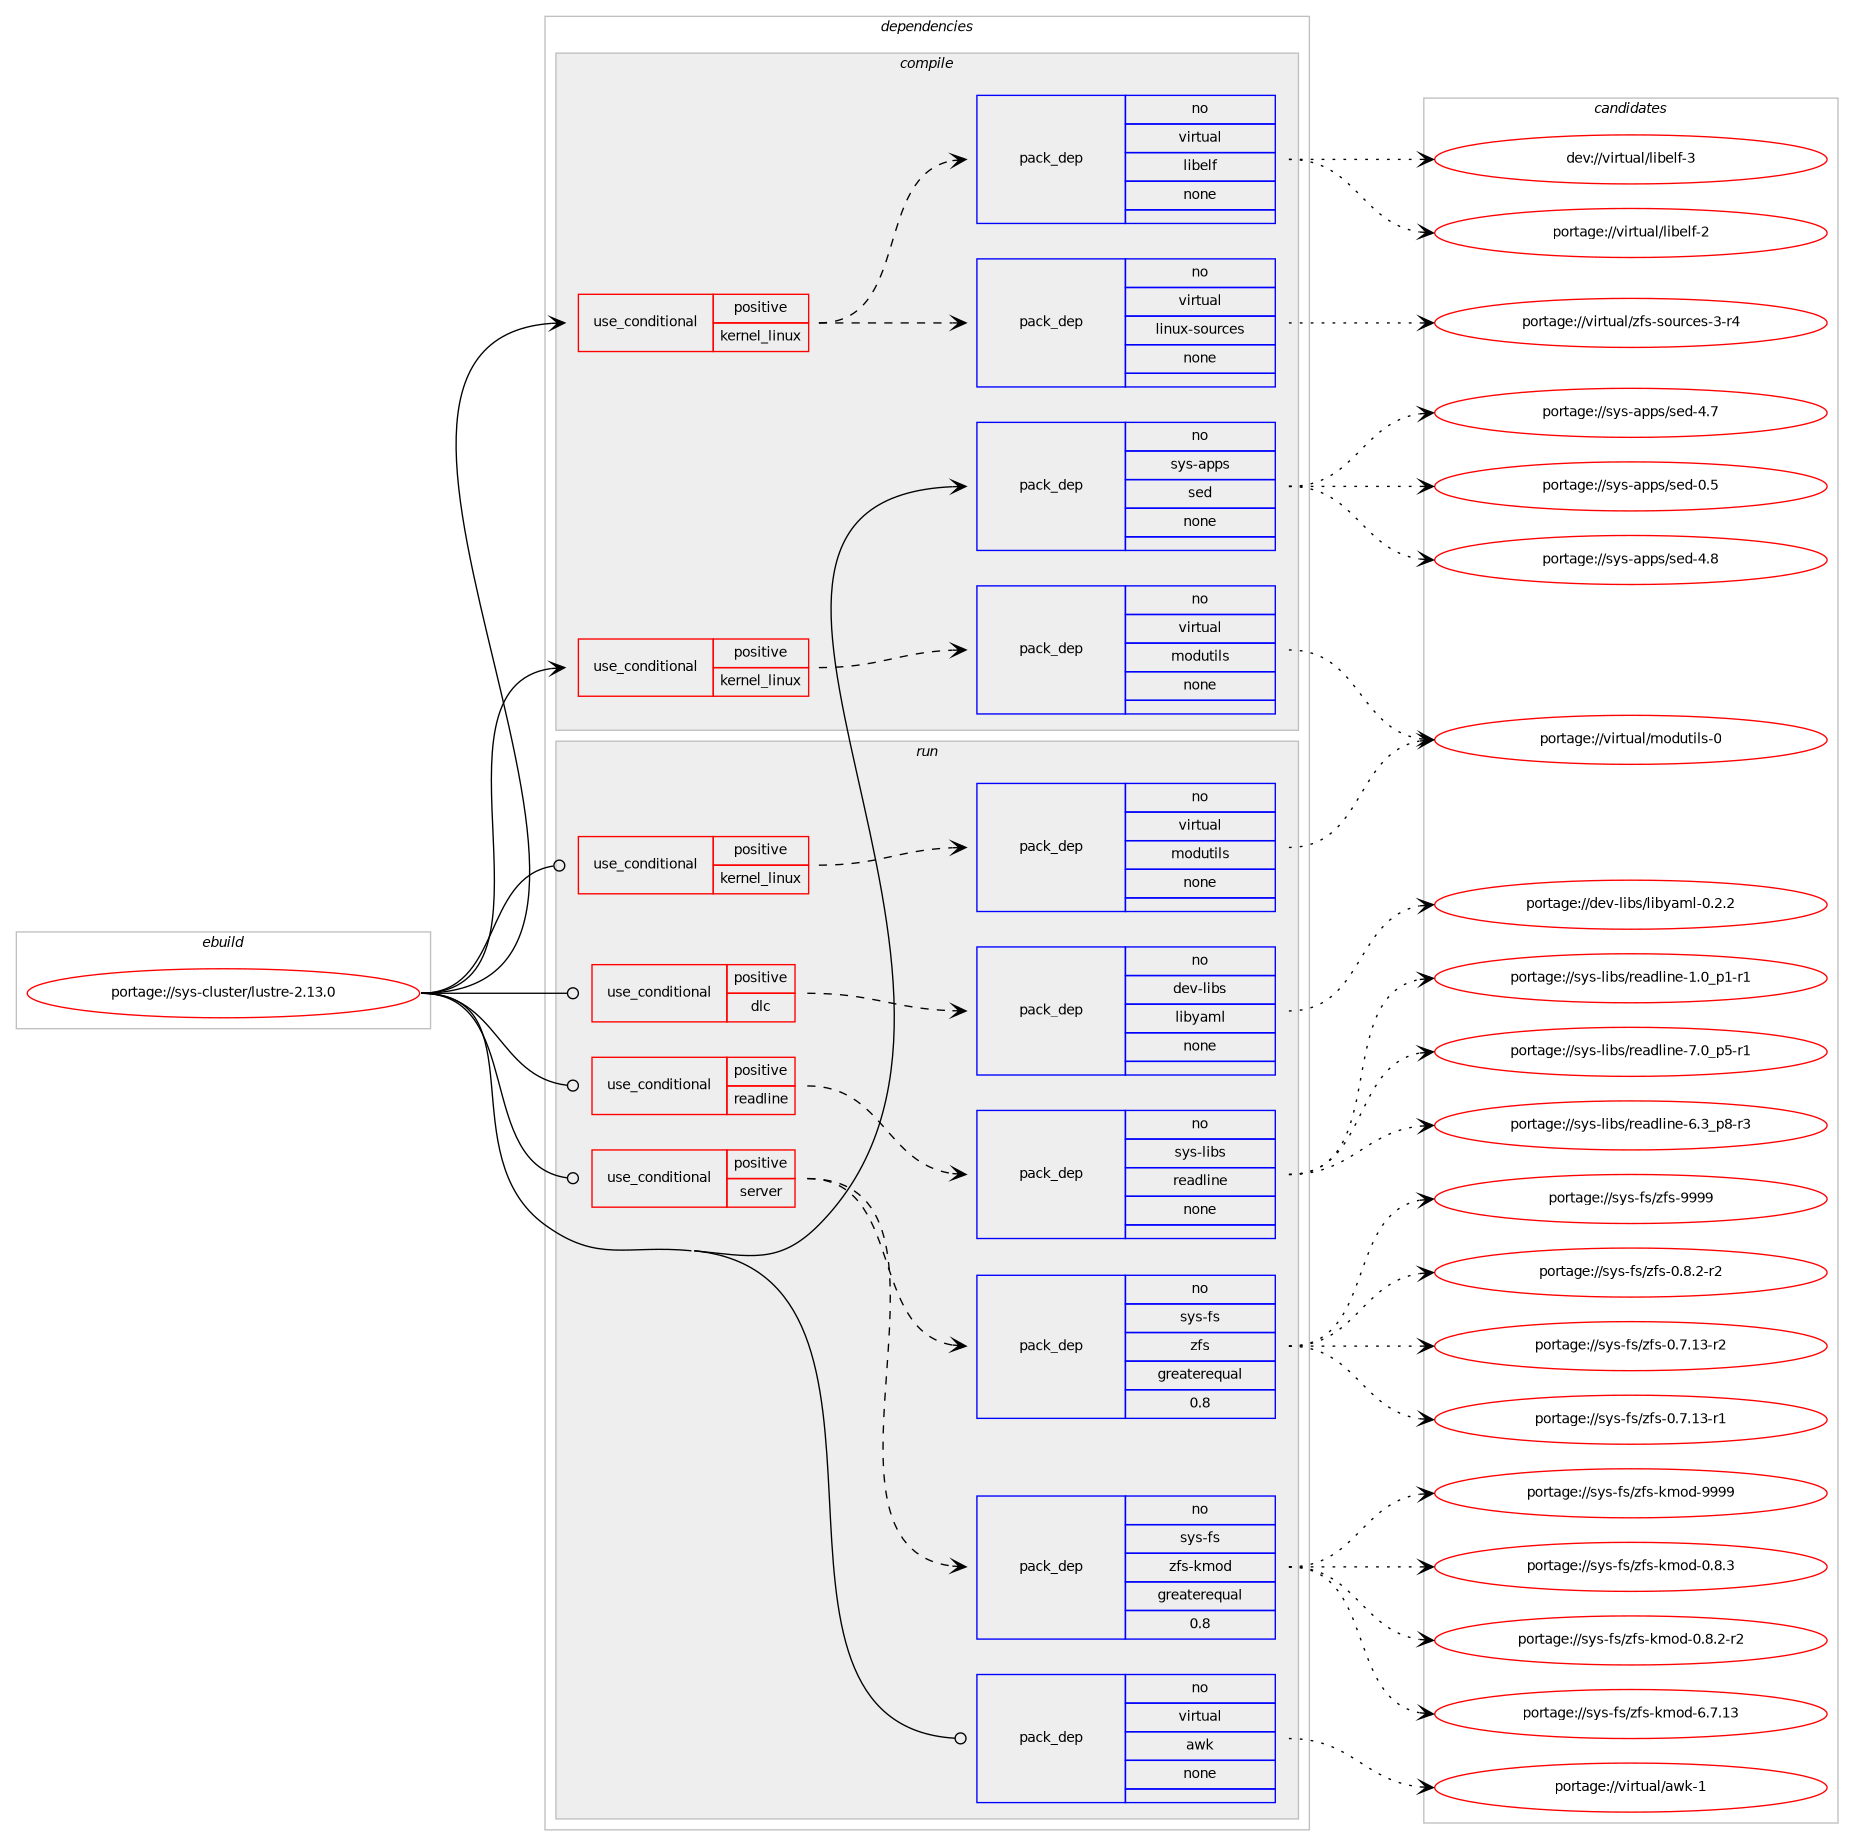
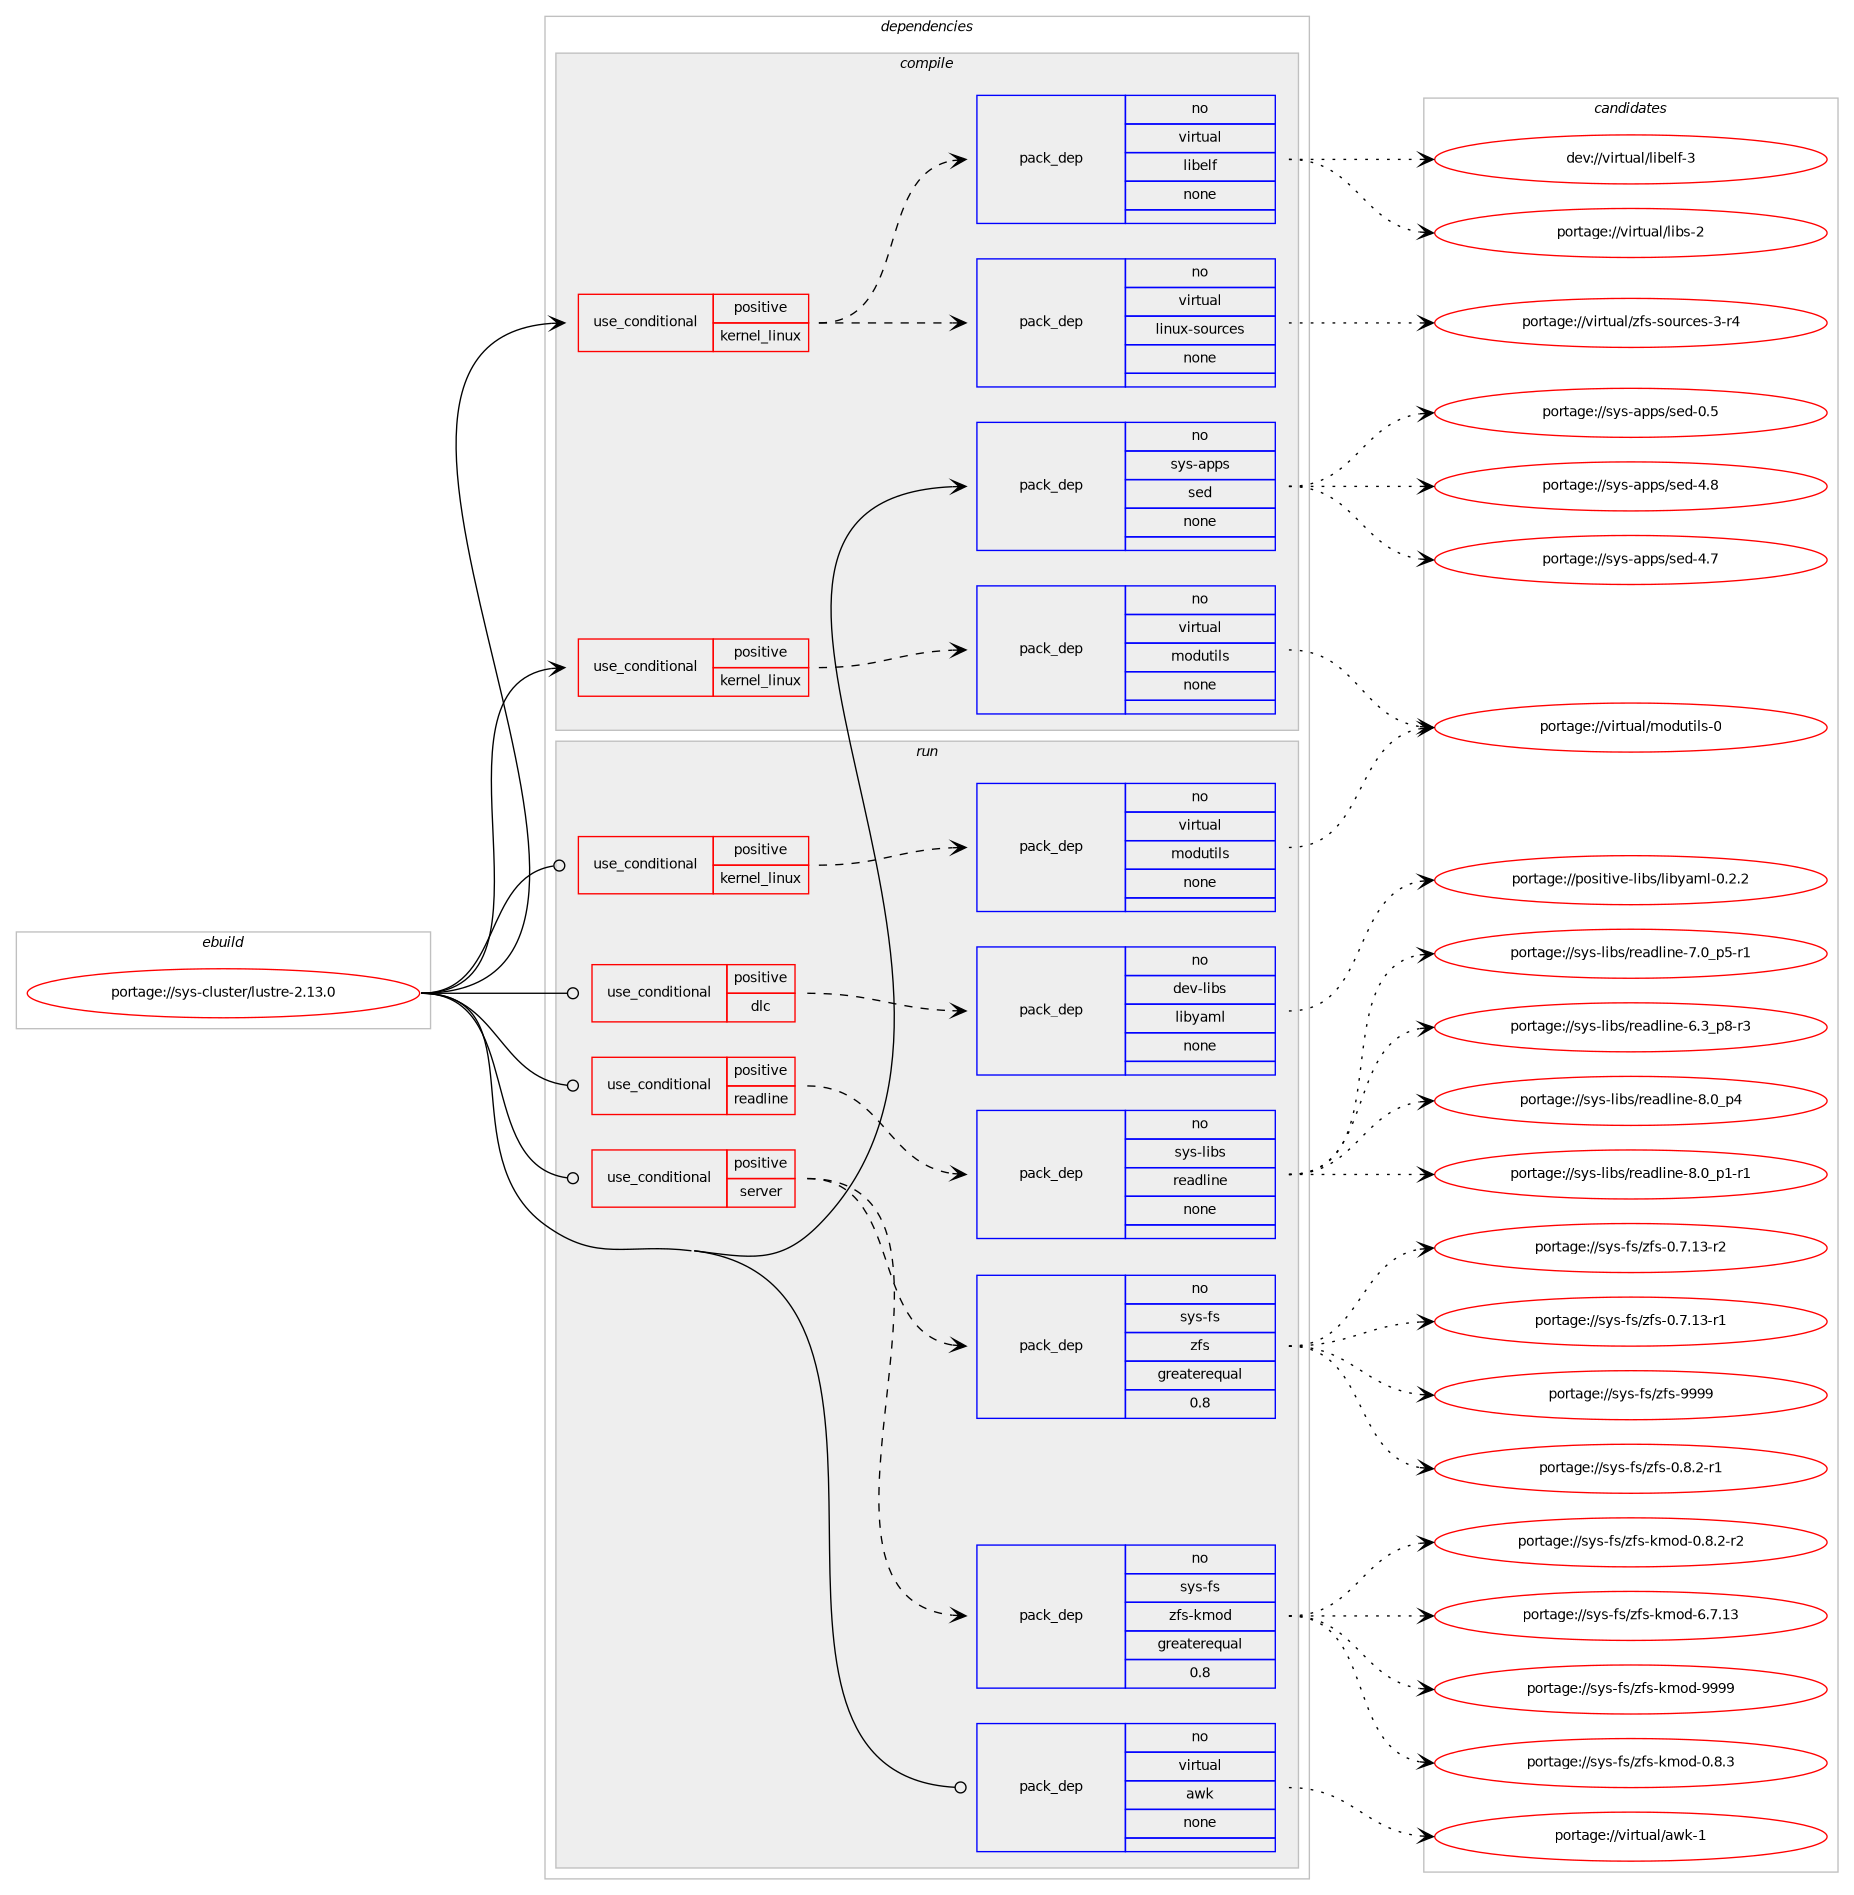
(1631, 233) -> (1631, 233)
(1631, 905) -> (1631, 880)
(1631, 978) -> (1631, 1174)
none -> (1631, 1101)
(1631, 1273) -> (1631, 1469)
